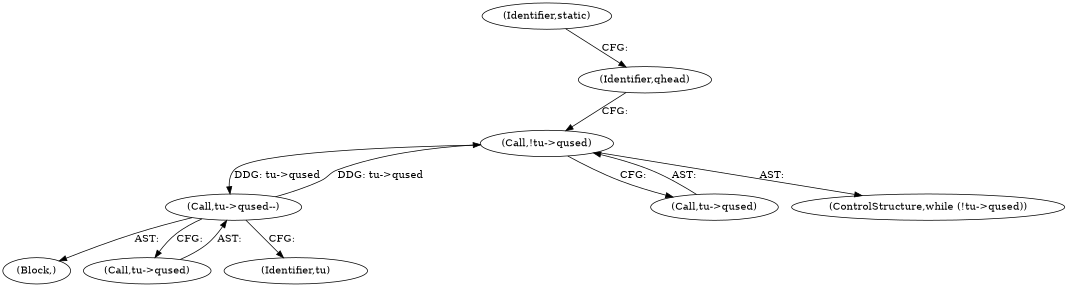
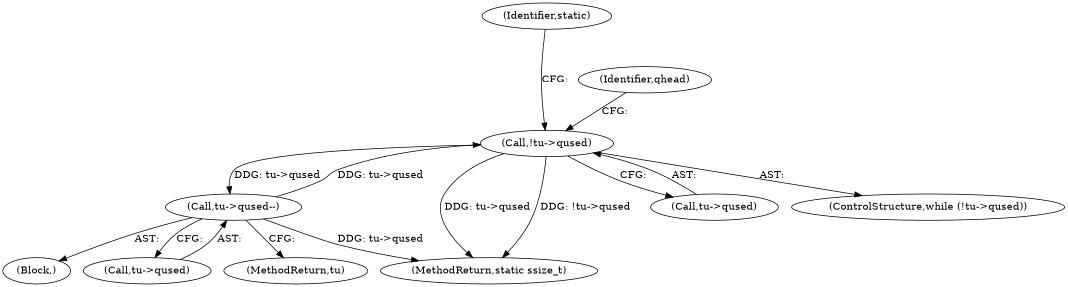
(593, 46) -> (541, 76)
(296, 271) -> (296, 271)
none -> (489, 271)
